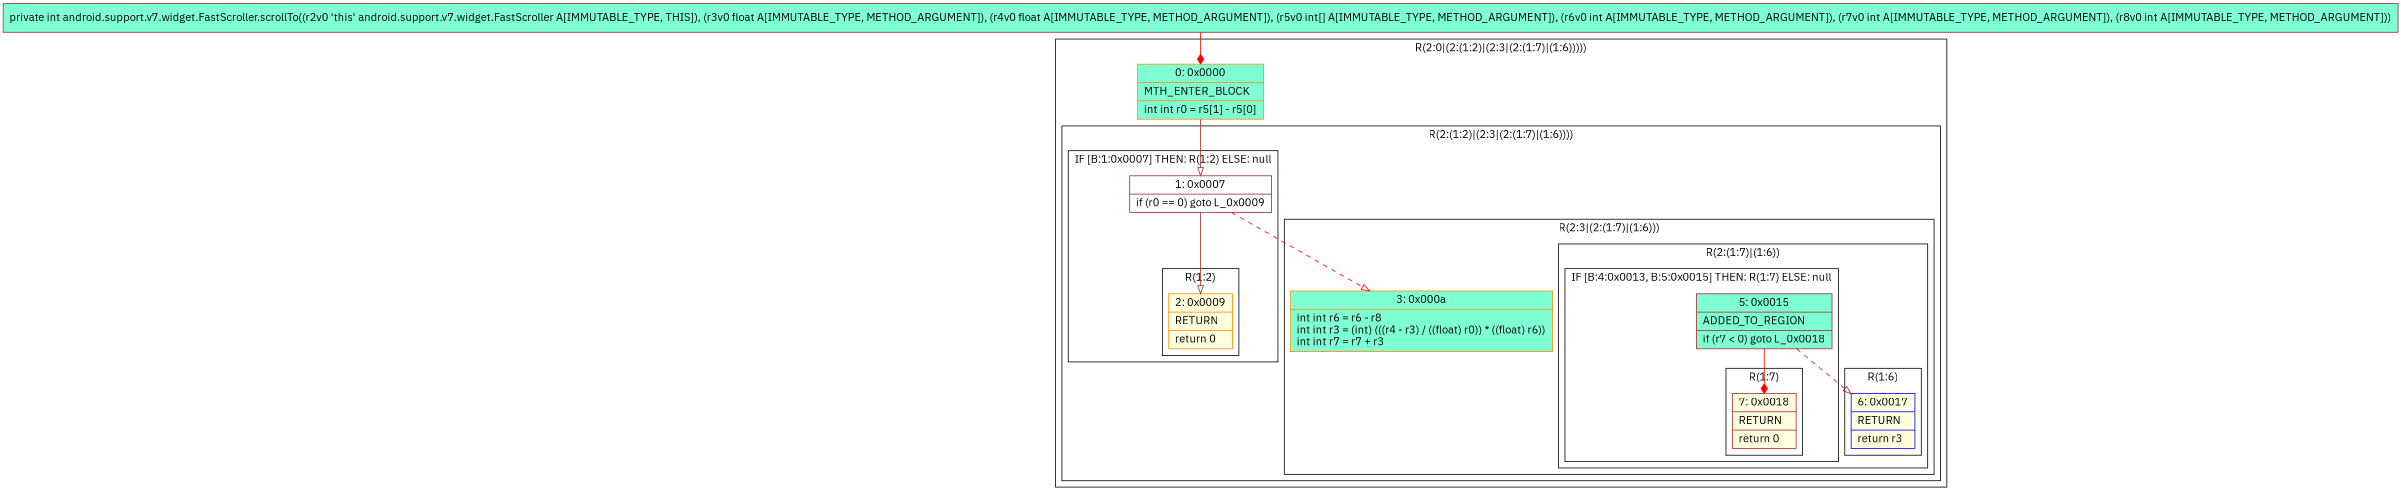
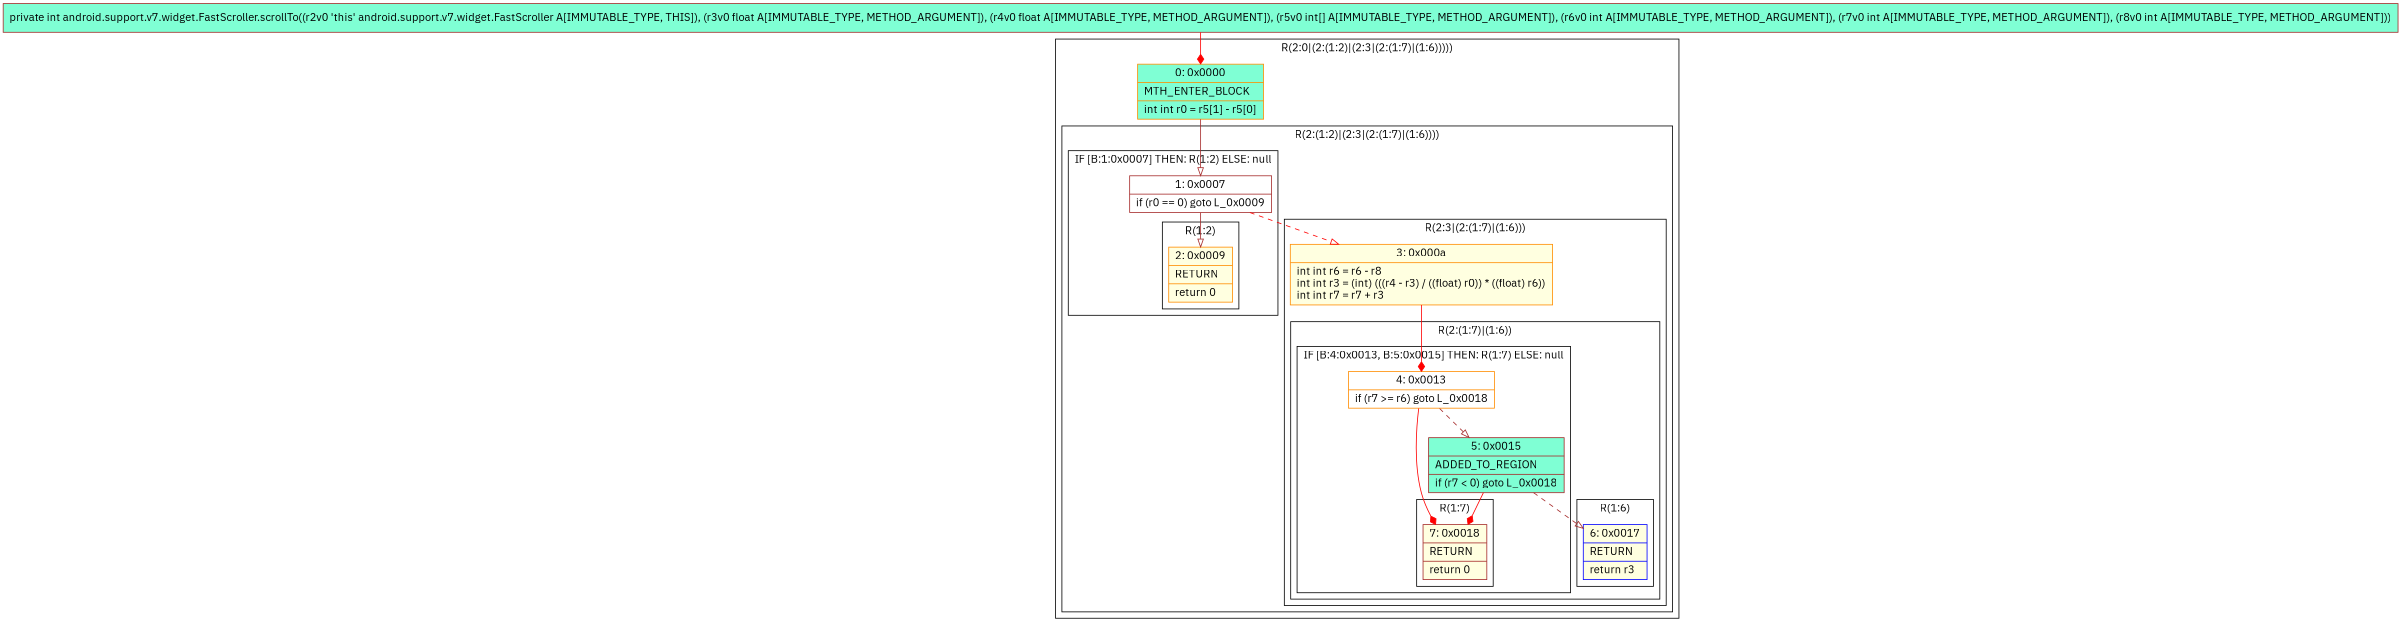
(1421, 321) -> (1421, 275)
none -> (1421, 390)
